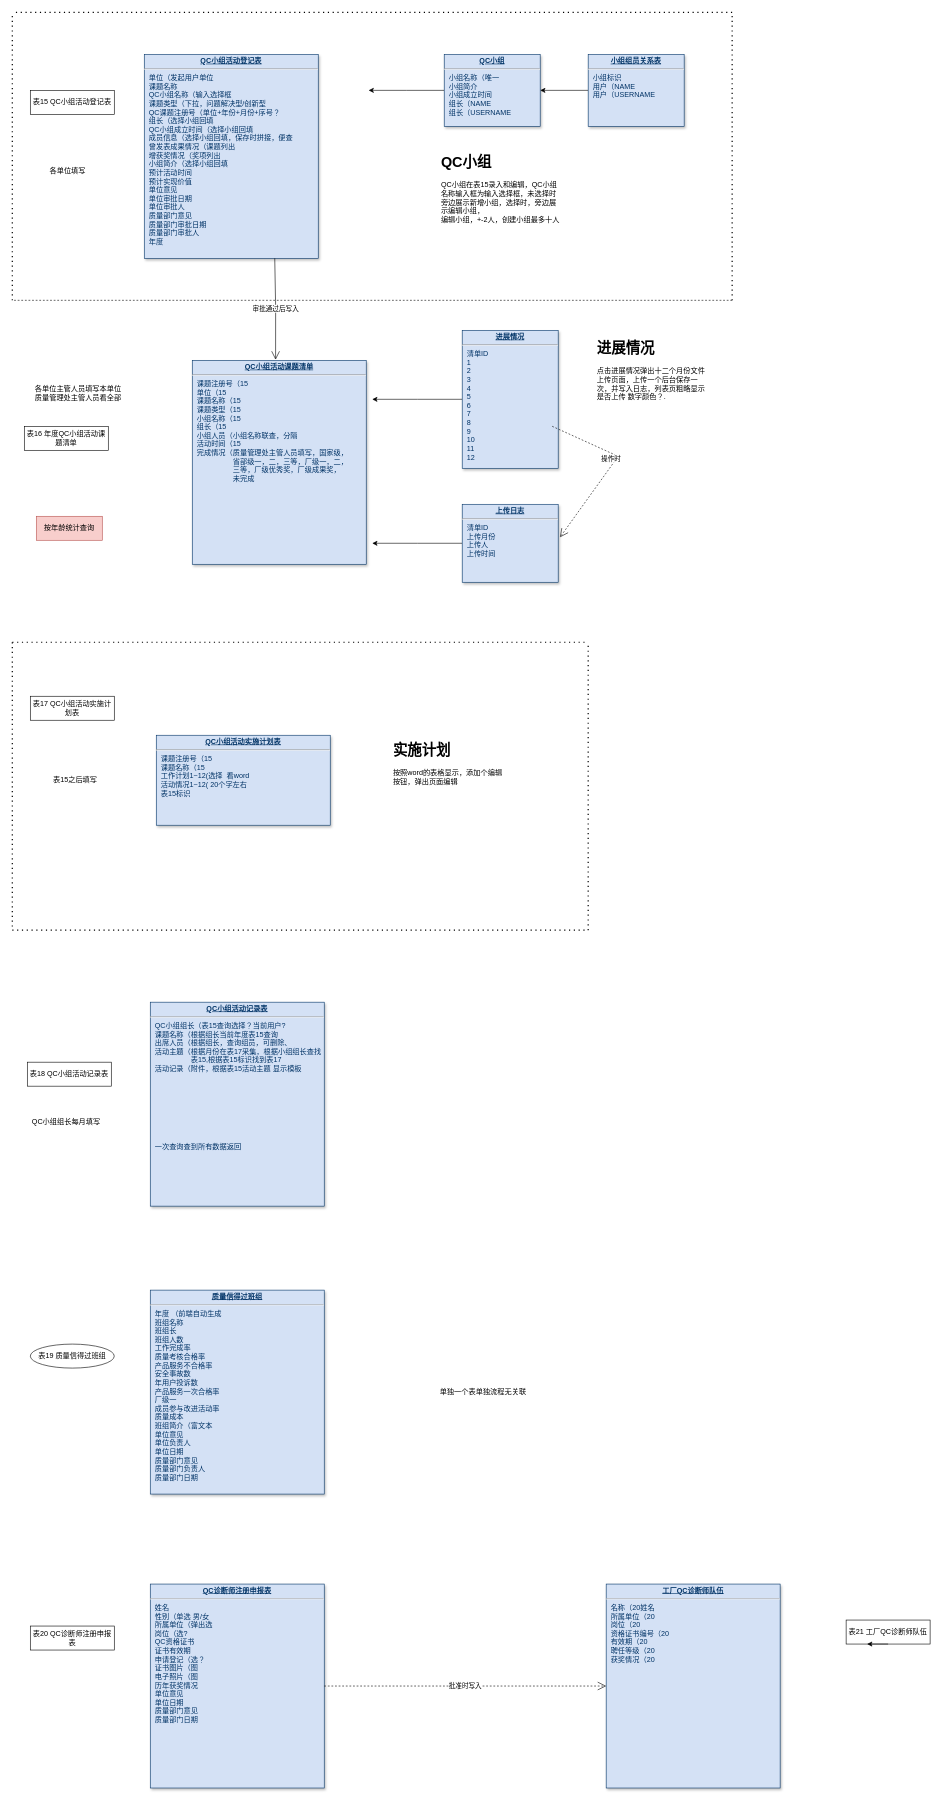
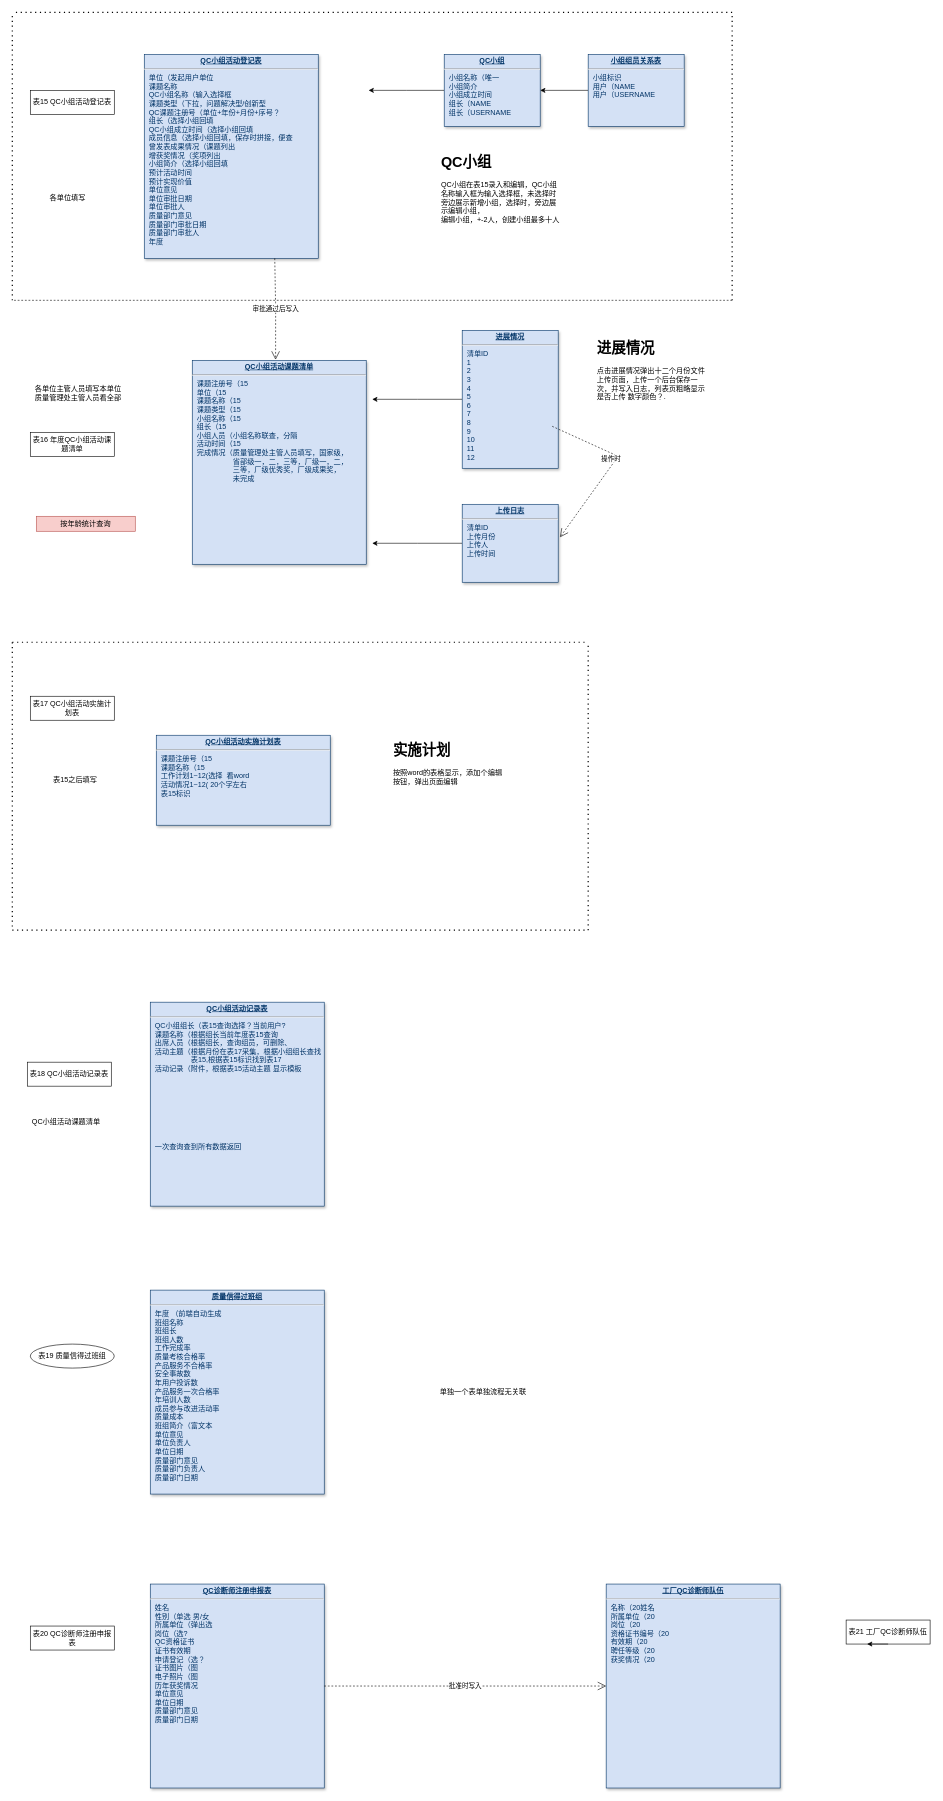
(68, 171) -> (68, 198)
(276, 306) -> (276, 306)
(66, 438) -> (72, 444)
(69, 528) -> (86, 524)
(66, 1122) -> (66, 1122)
(184, 1381) -> (184, 1381)
